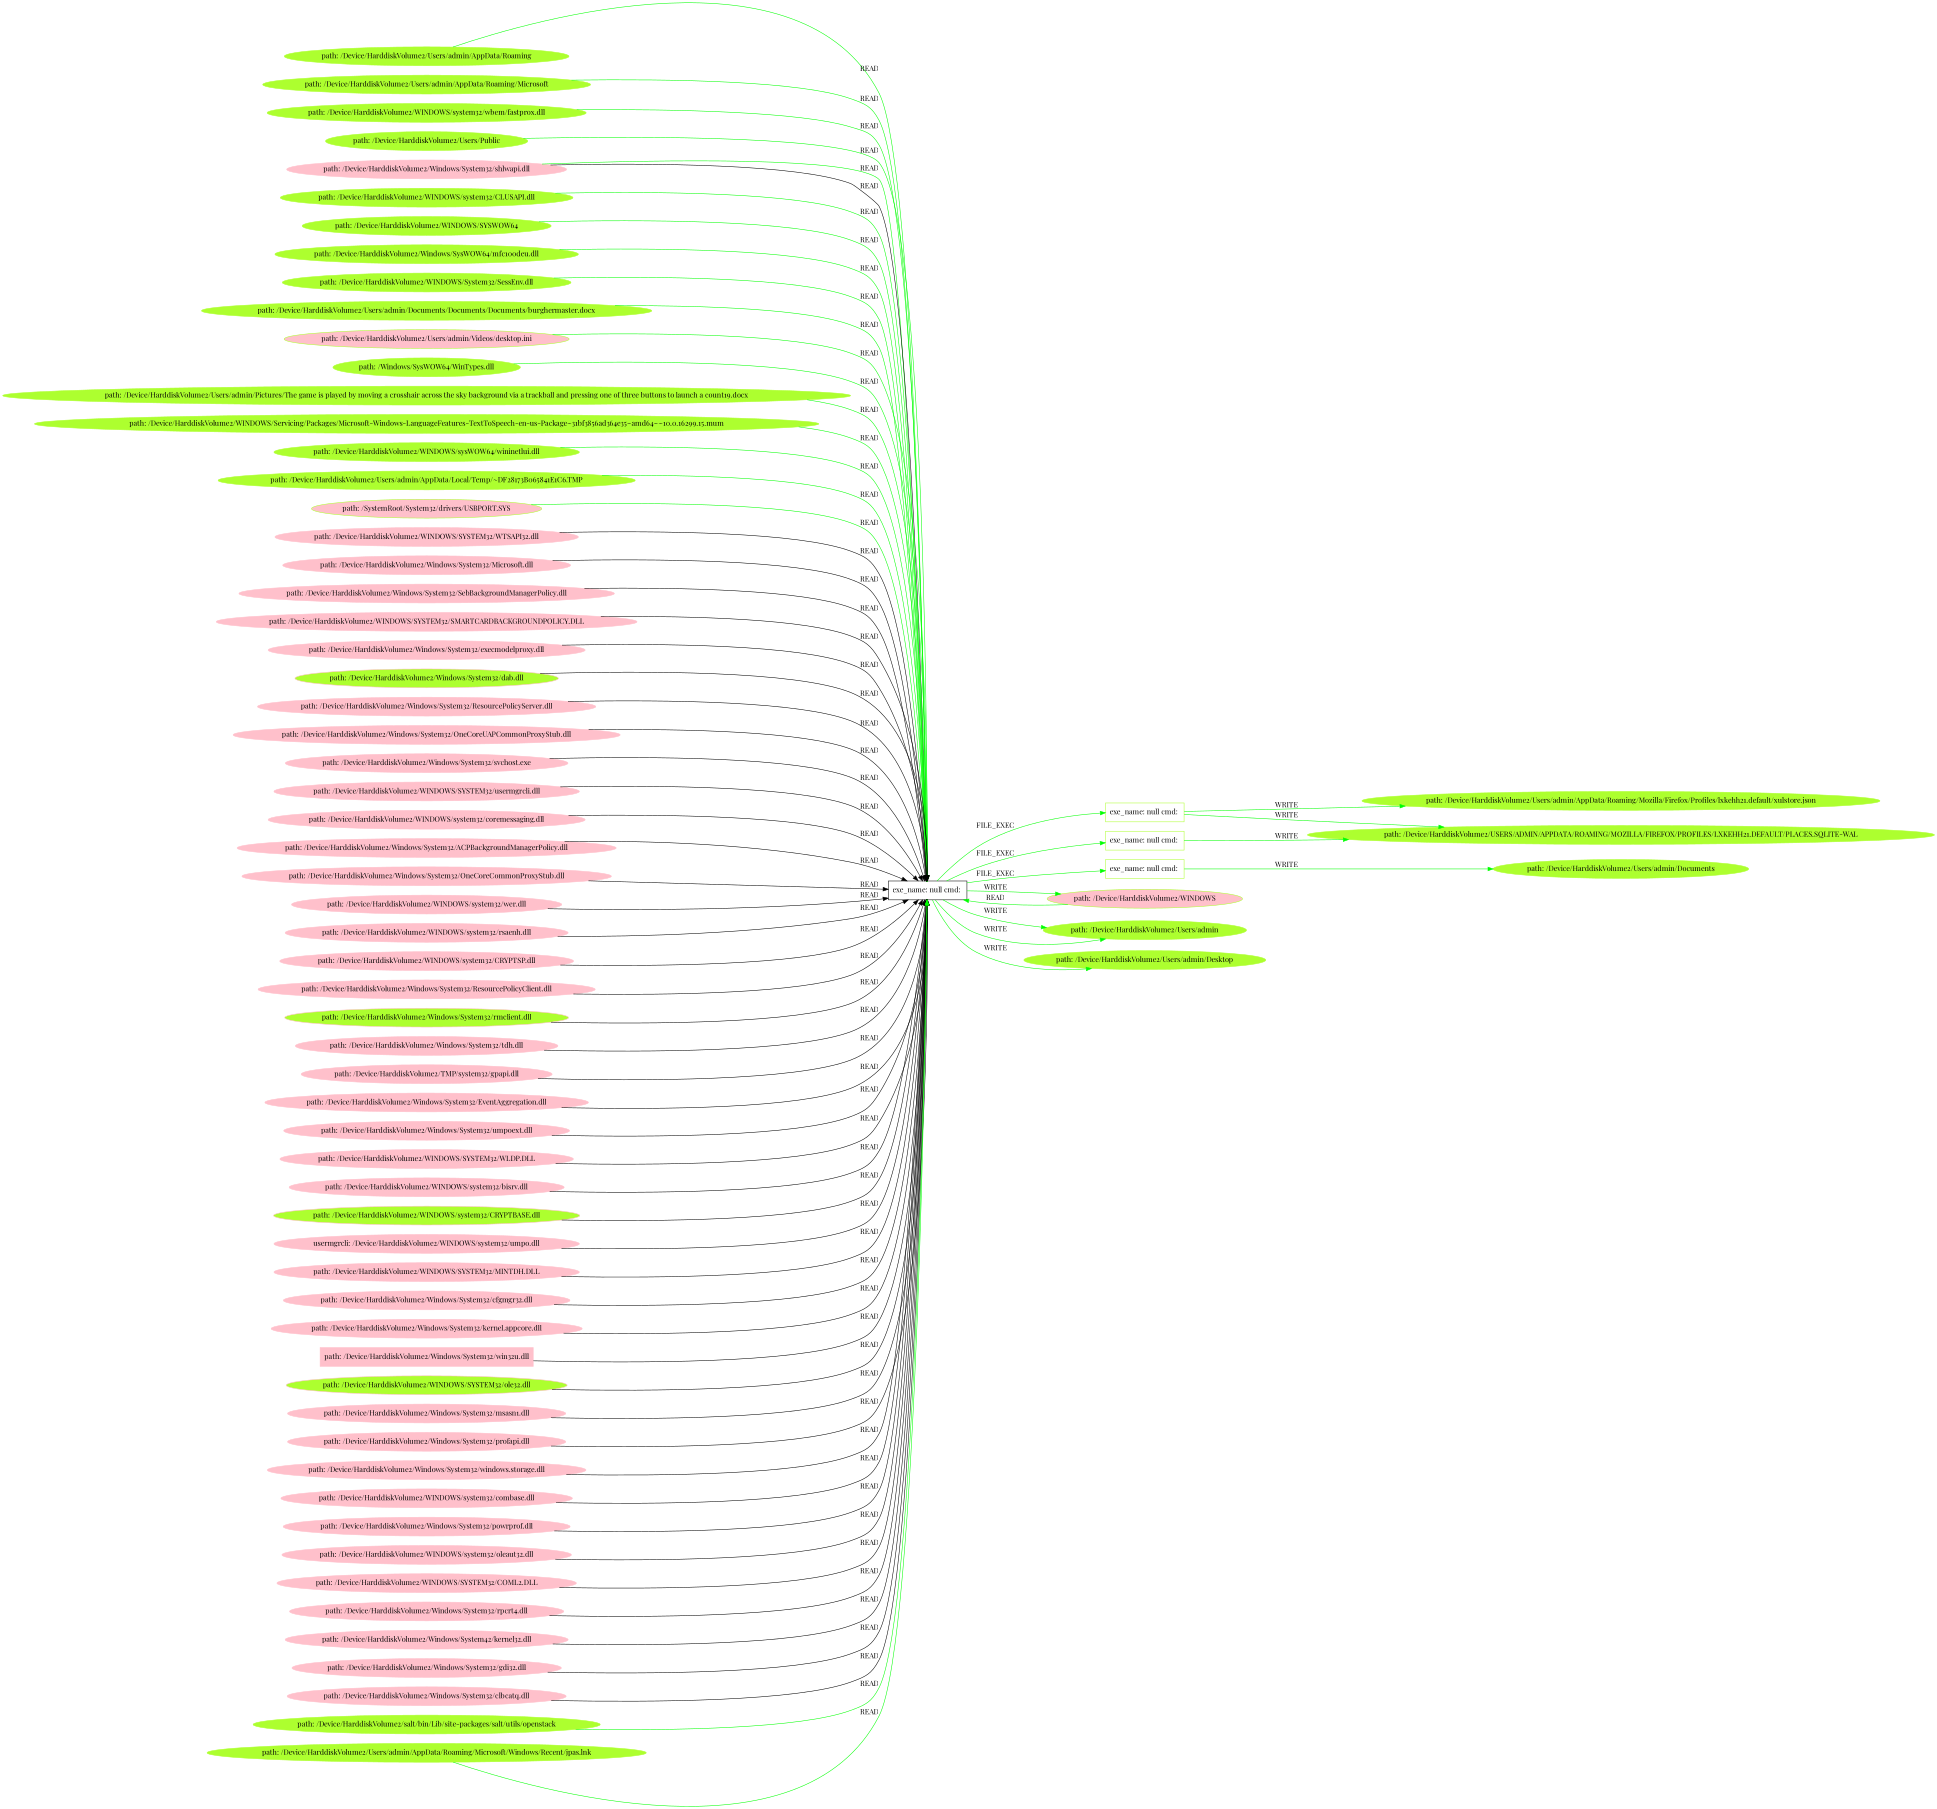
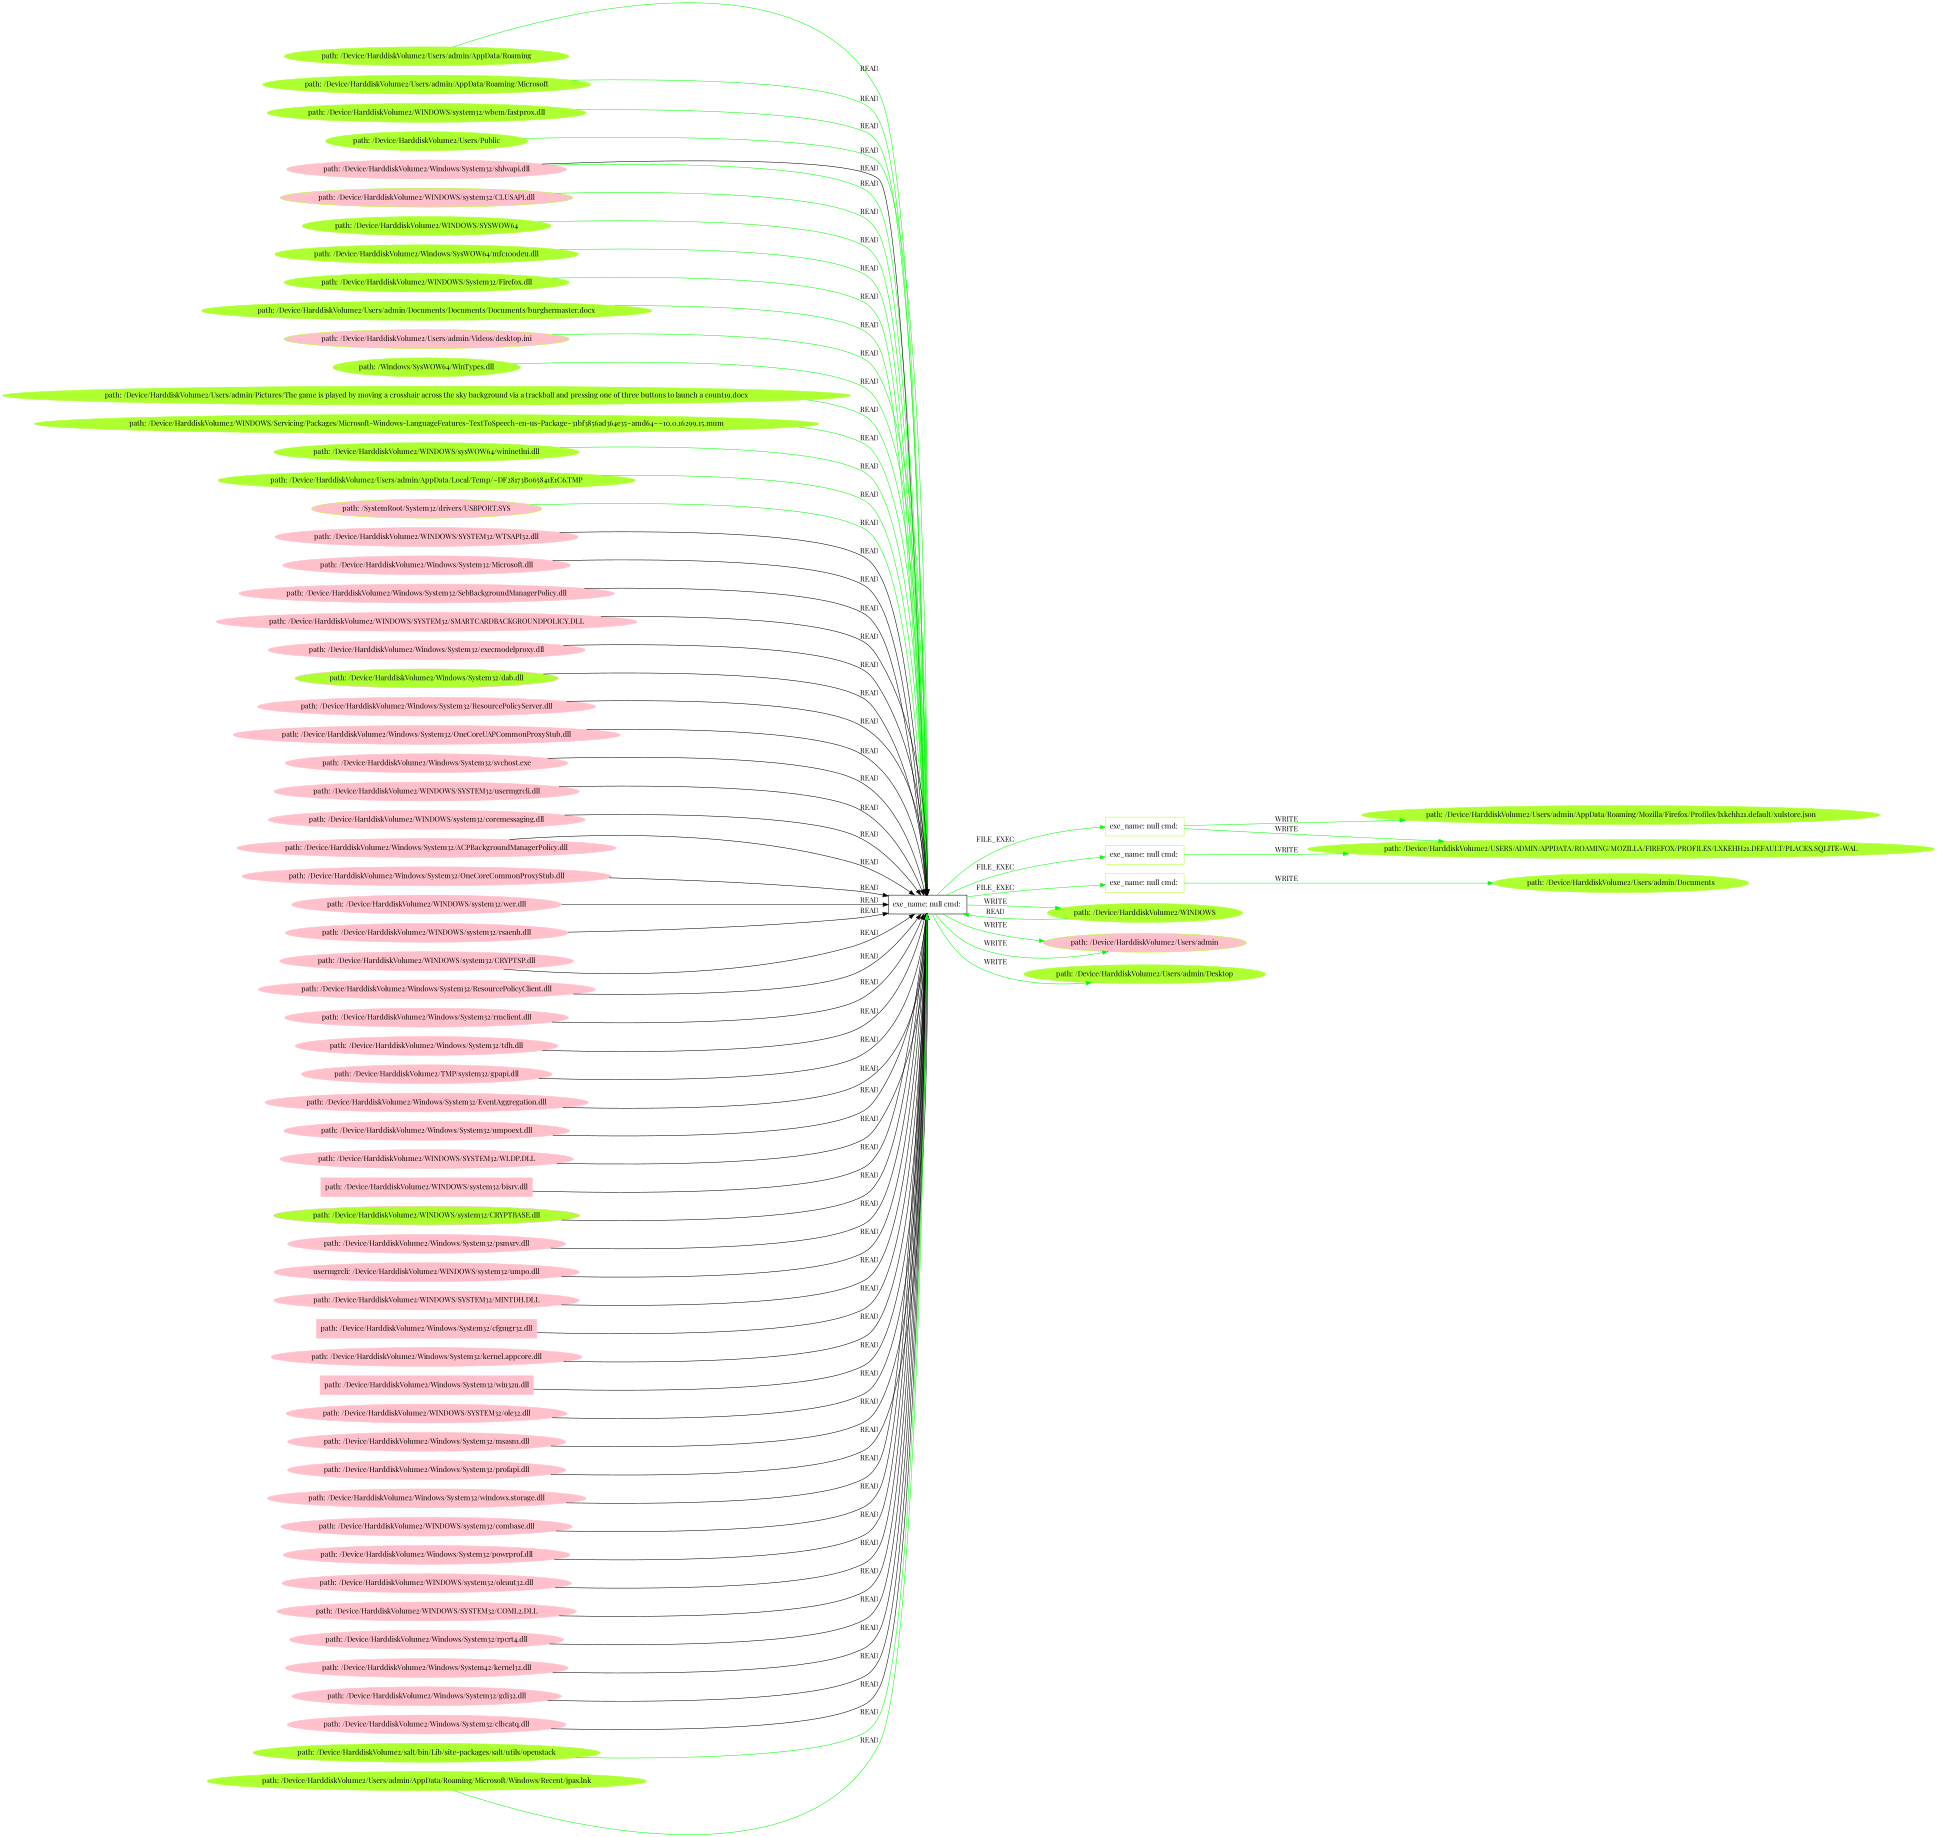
(427, 198) -> (427, 198)
(427, 282) -> (427, 283)
(1145, 899) -> (1145, 913)
(1145, 930) -> (1145, 943)
(427, 1018) -> (427, 1018)
(427, 1187) -> (427, 1187)
none -> (427, 1244)
(427, 1300) -> (427, 1329)
(427, 1385) -> (427, 1414)
